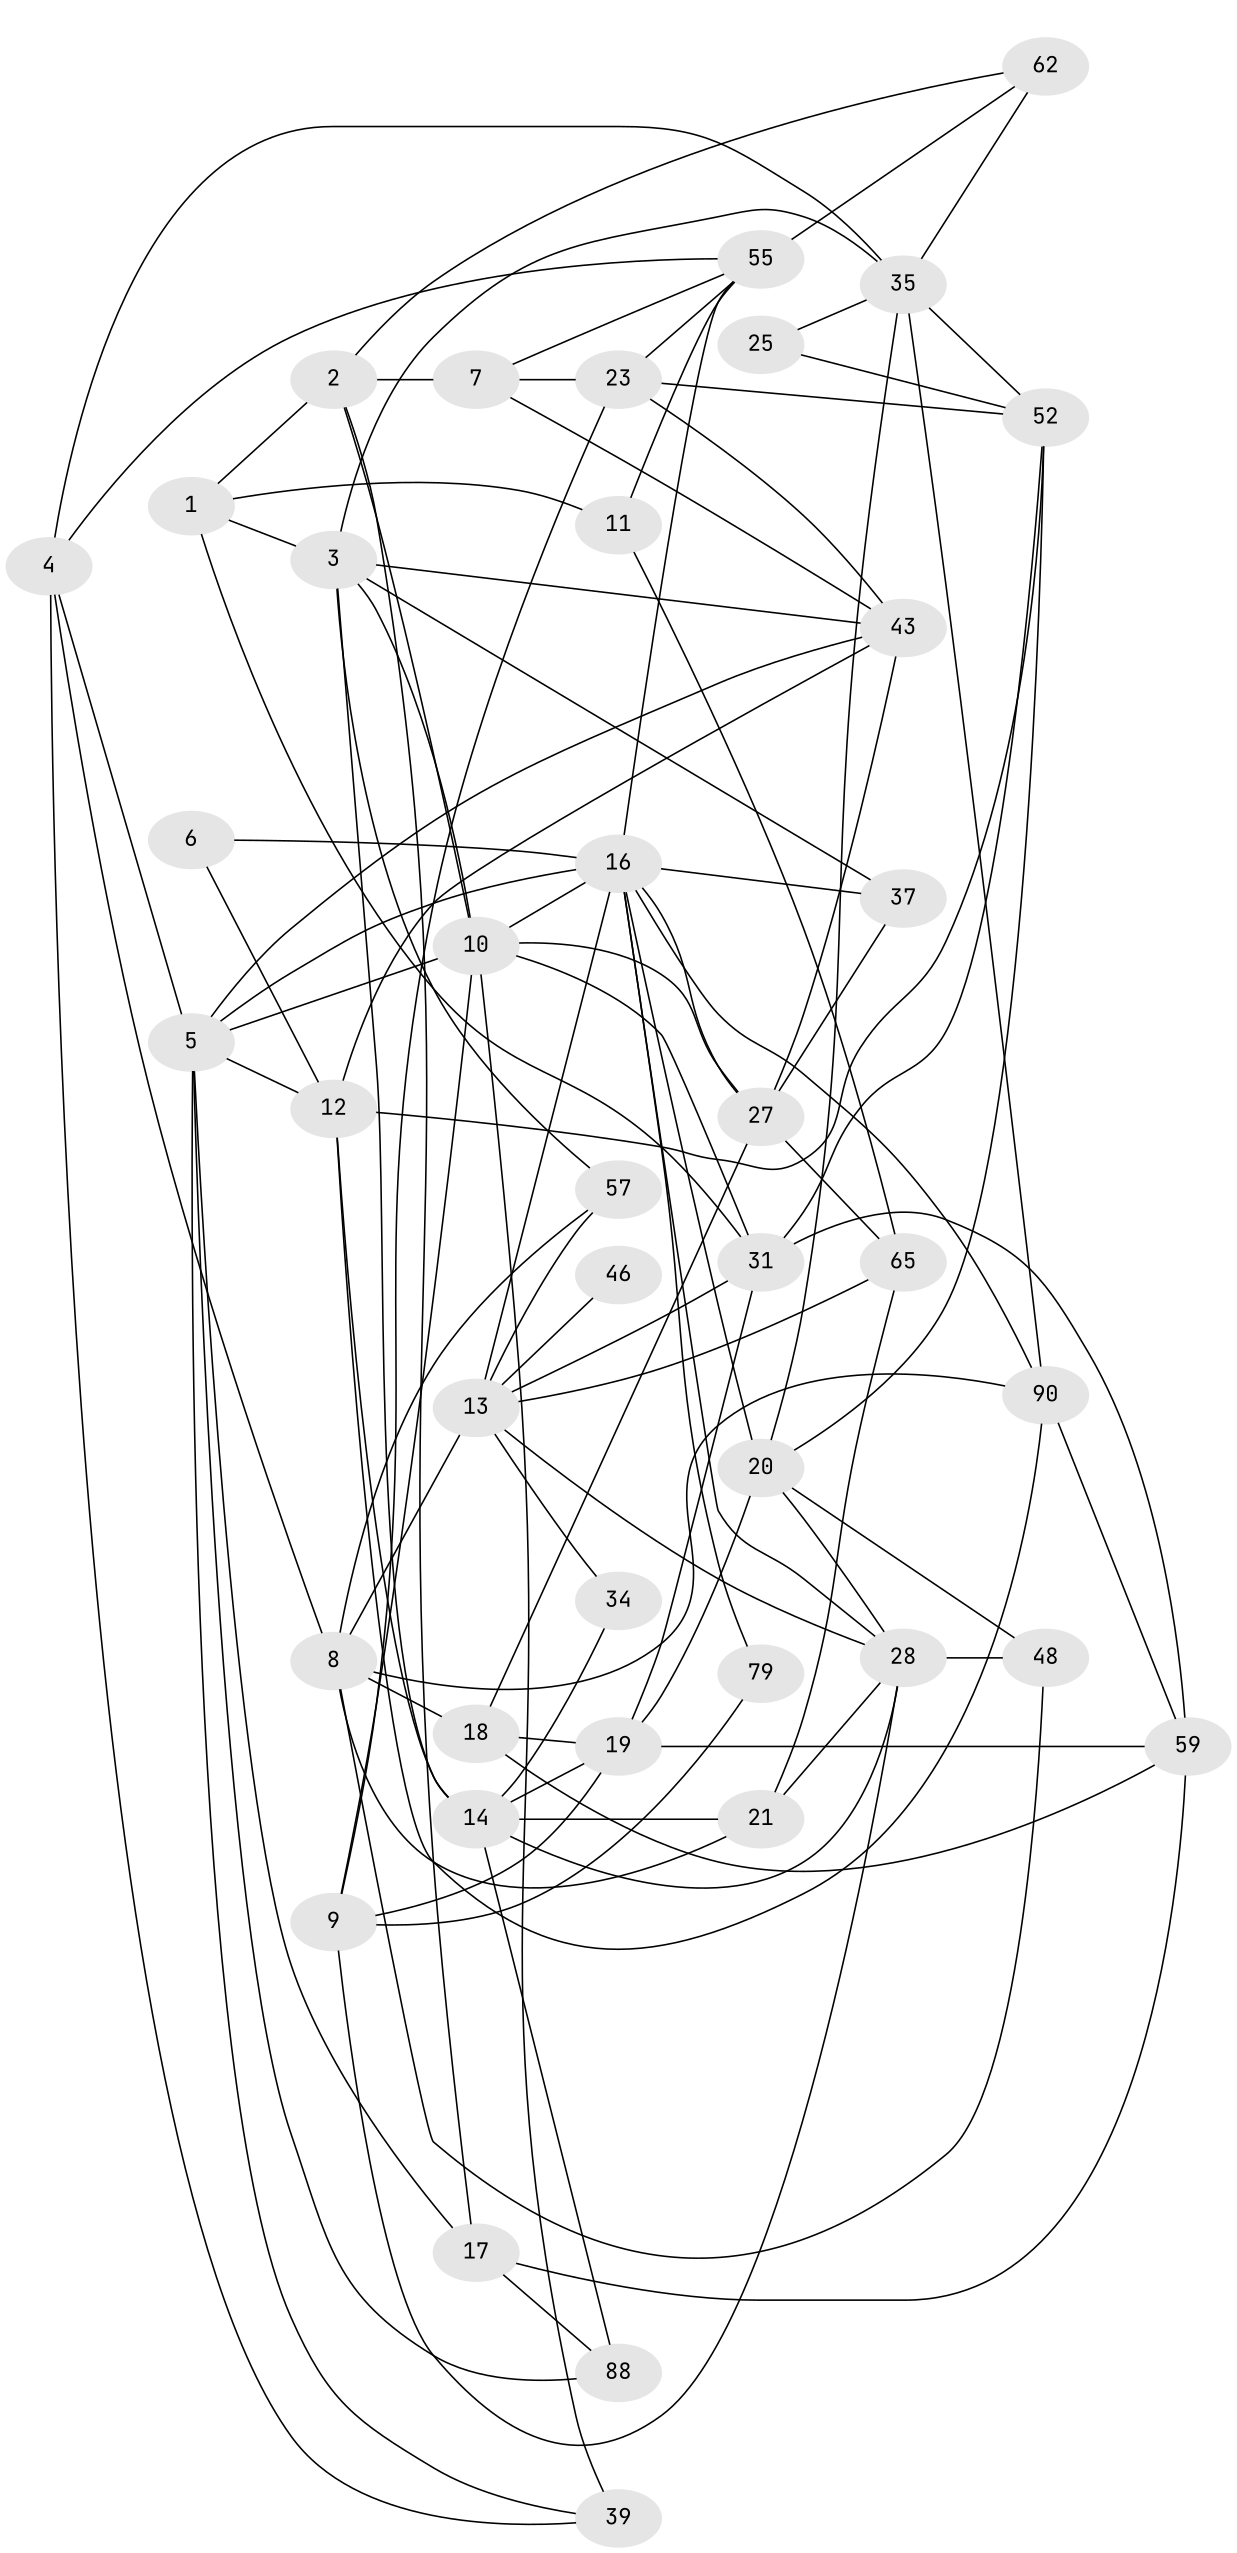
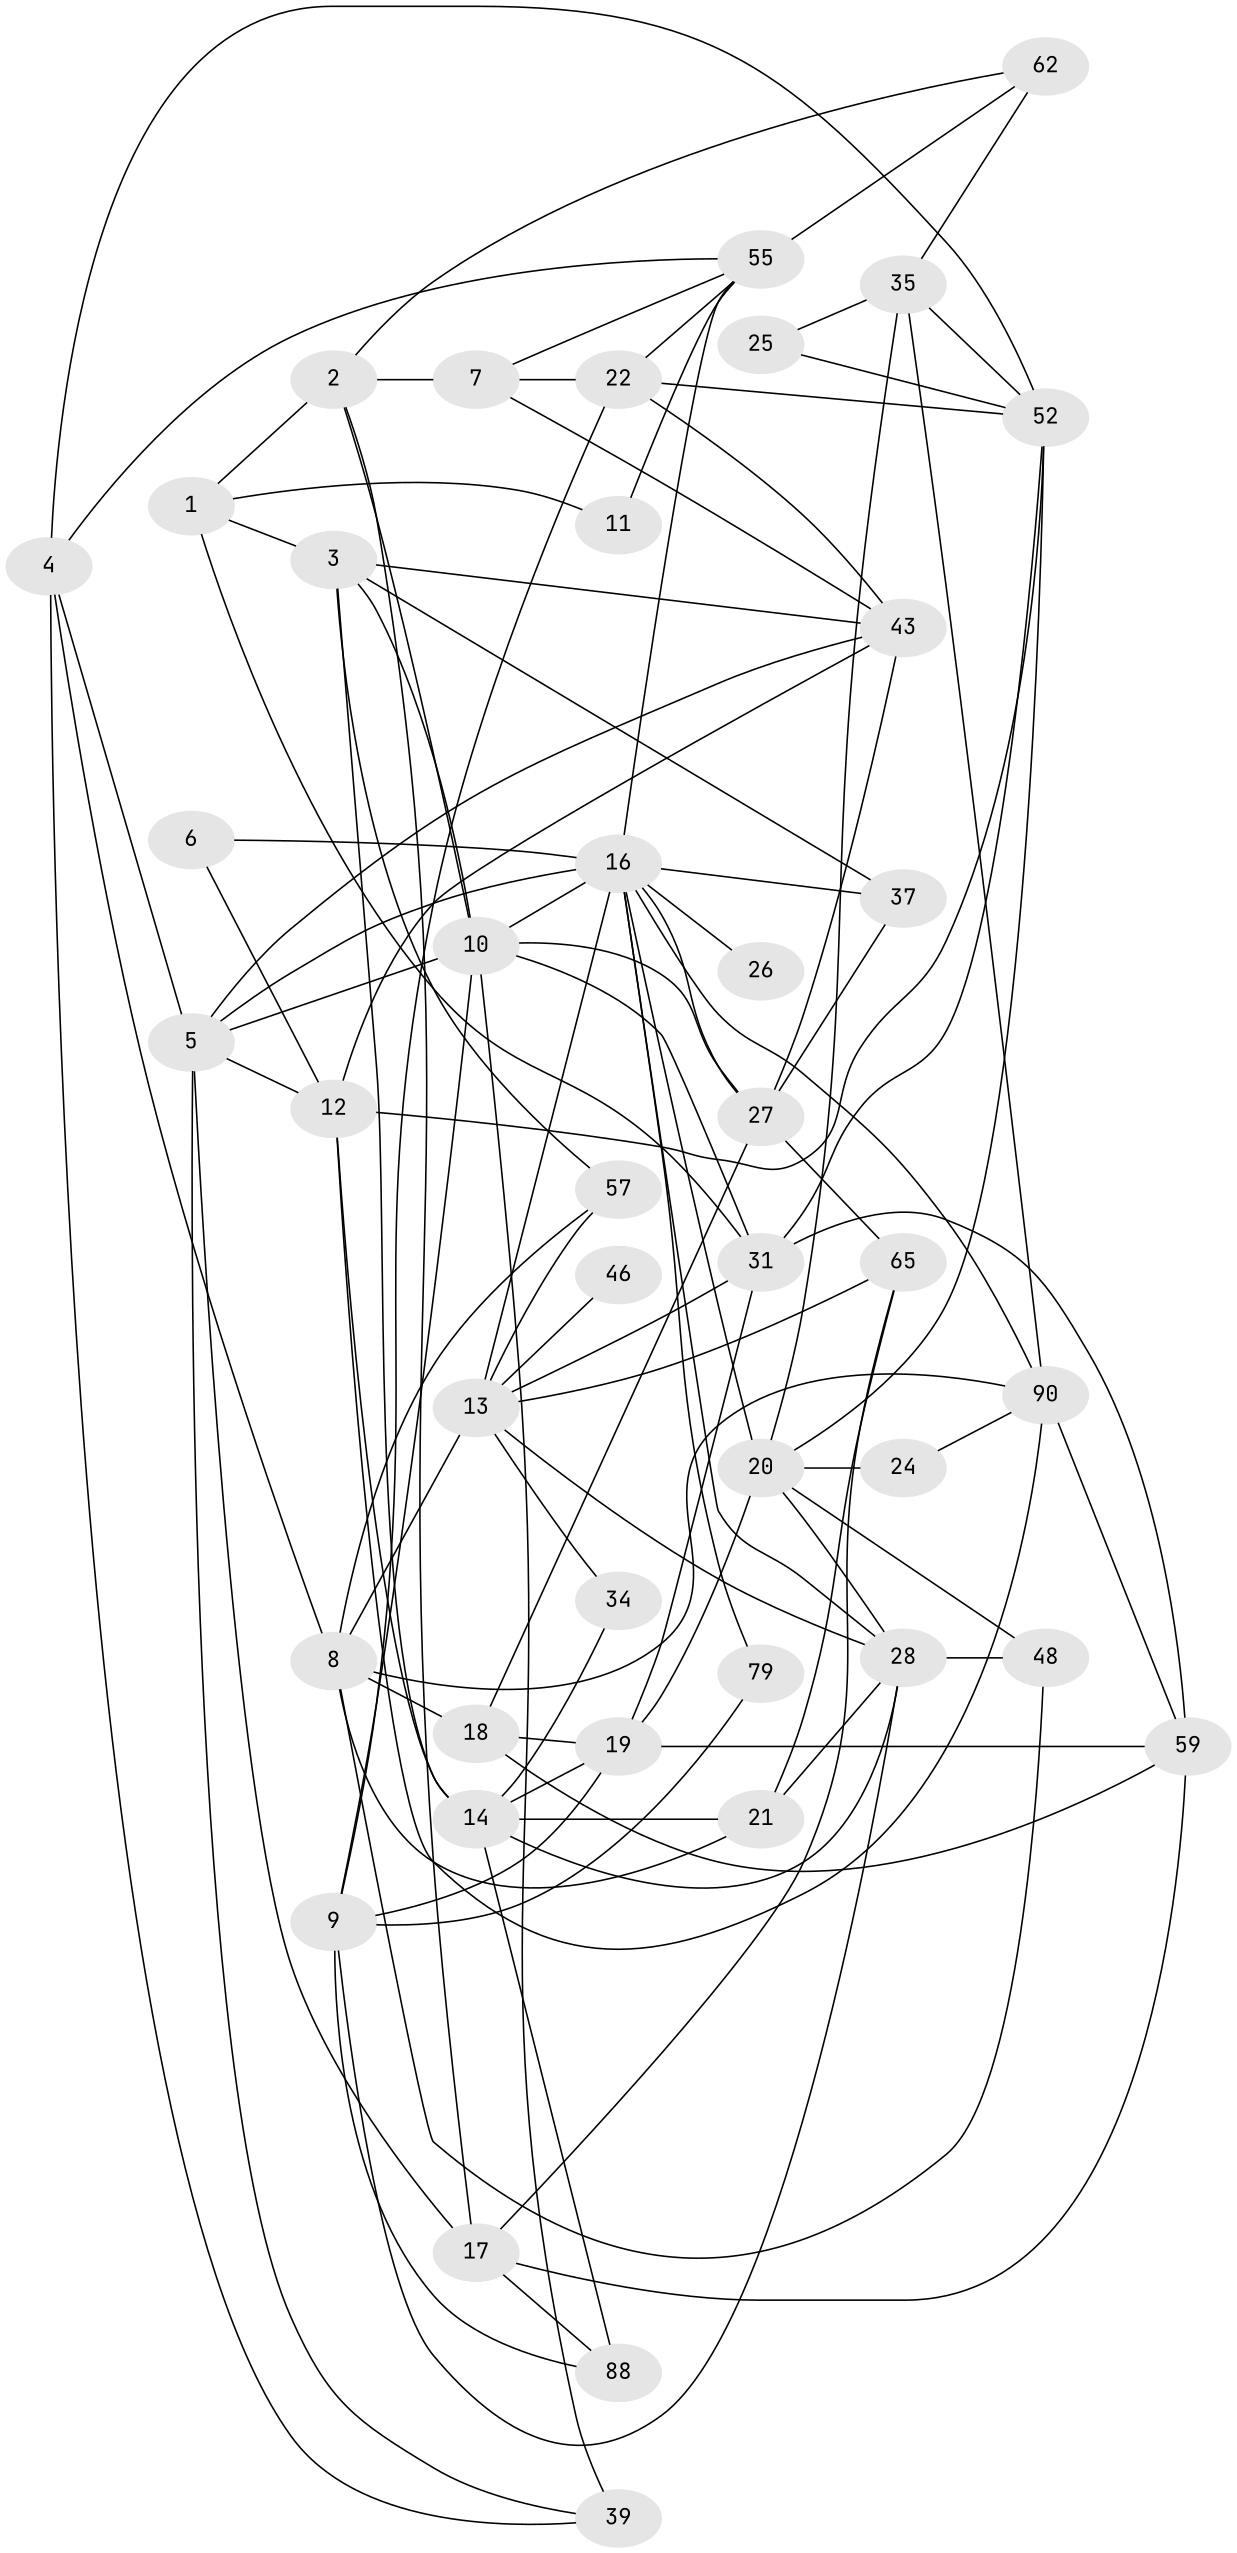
(360, 127) -> (437, 6)
(543, 259) -> none
(619, 380) -> (619, 380)
(780, 868) -> (822, 1813)
none -> (761, 971)
none -> (903, 1468)
(237, 1814) -> (399, 2244)
